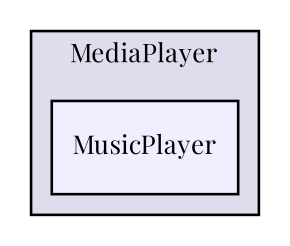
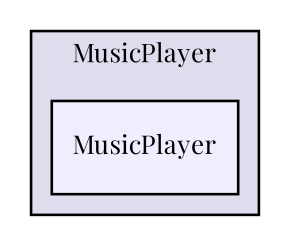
(145, 56) -> (145, 56)
